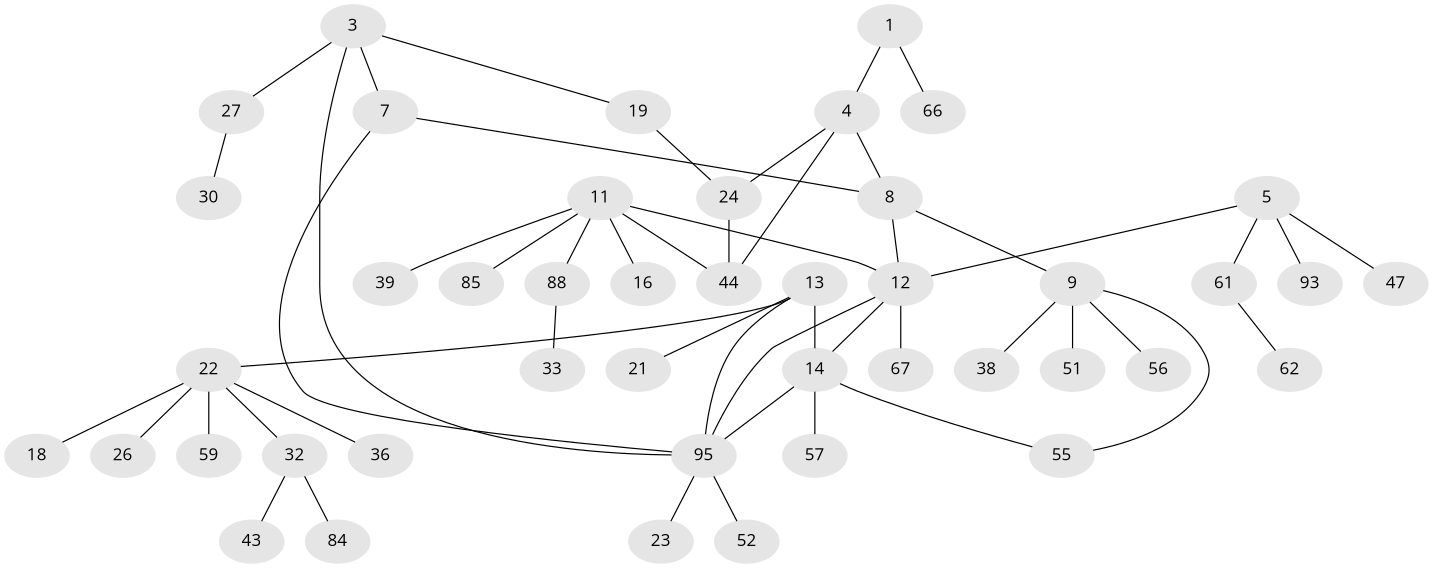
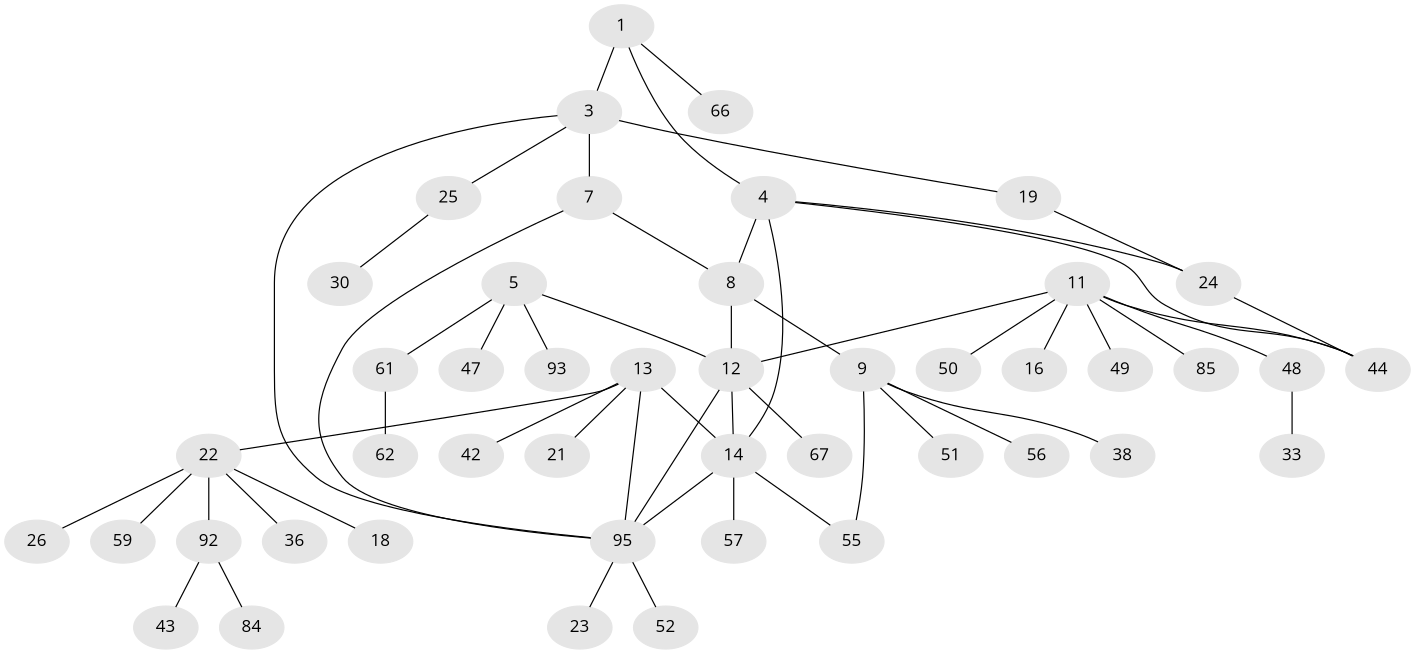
none -> (606, 69)
(231, 112) -> (449, 198)
(385, 284) -> (1120, 370)
(557, 284) -> (1292, 370)
none -> (782, 331)
none -> (948, 370)
(295, 456) -> (209, 542)
none -> (471, 456)
